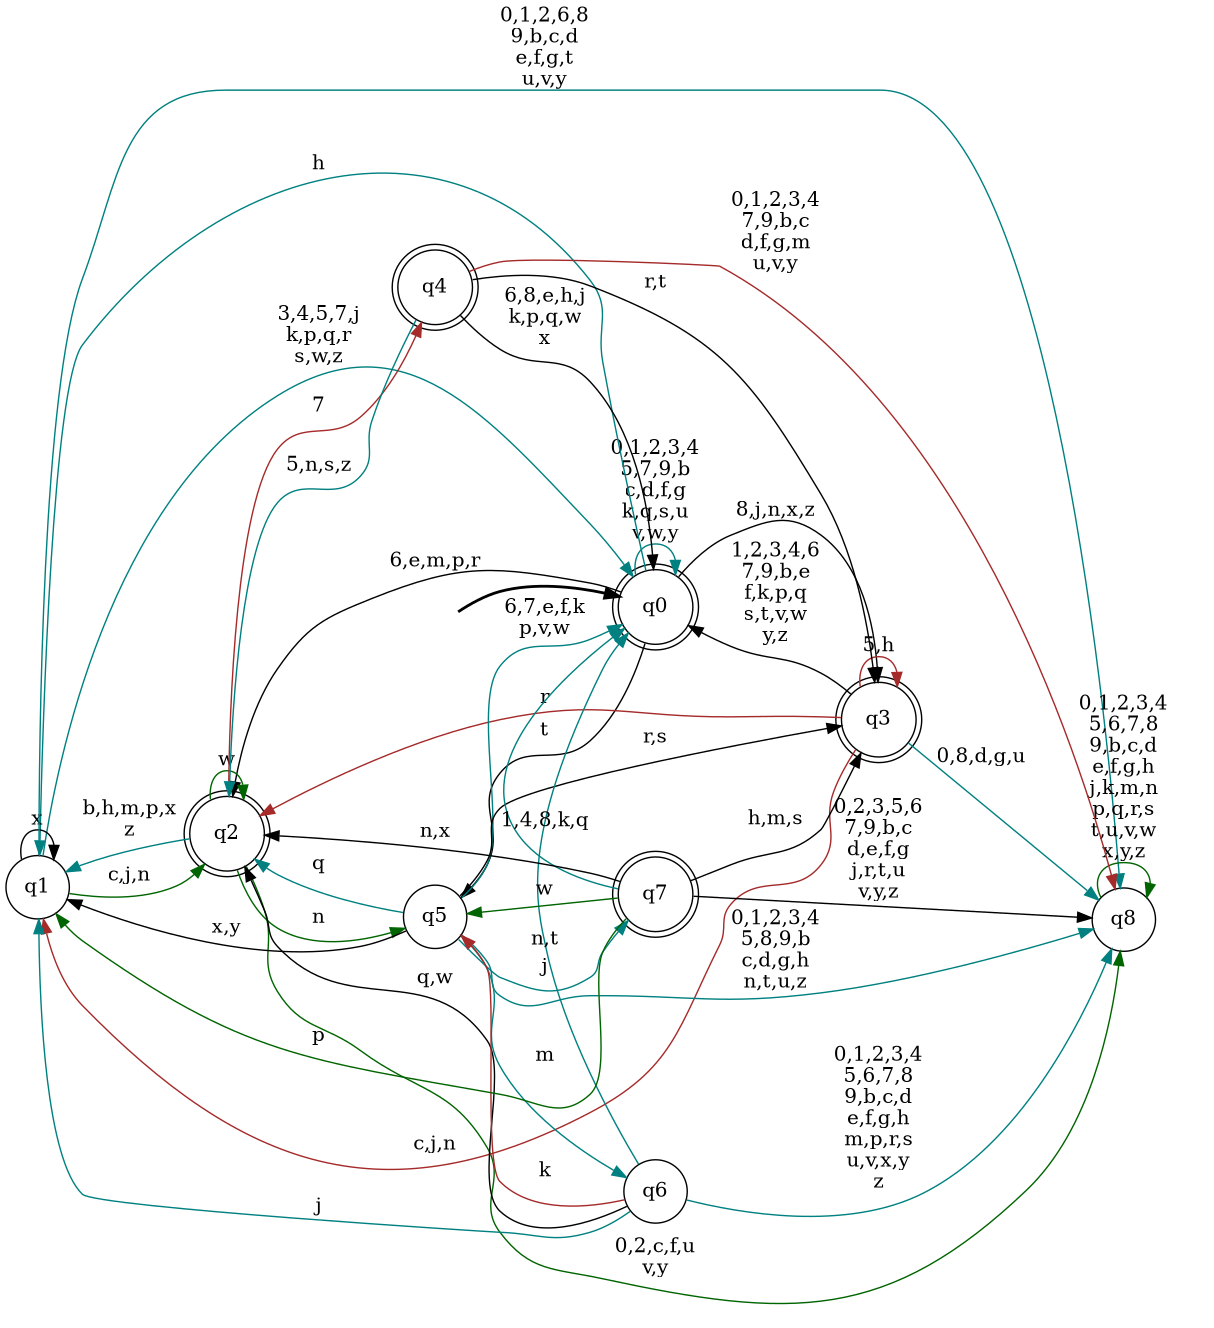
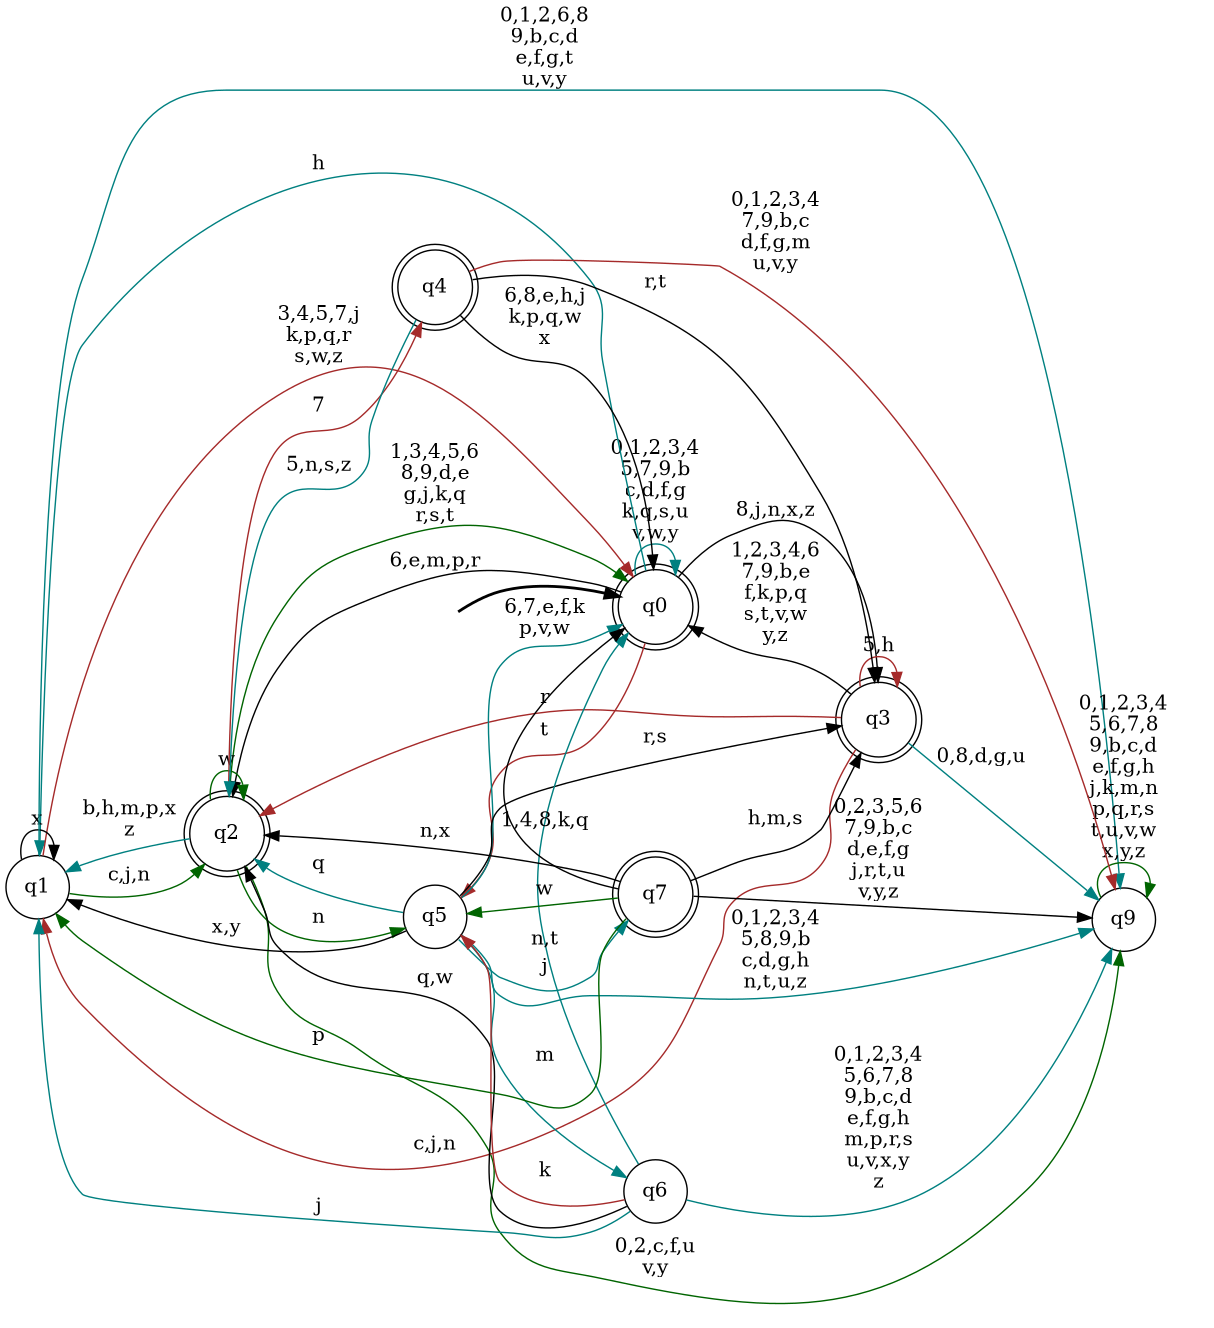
(237, 428) -> (237, 428)
none -> (347, 554)
(539, 756) -> (539, 756)
(505, 784) -> (505, 784)
(1124, 920) -> (1124, 920)
